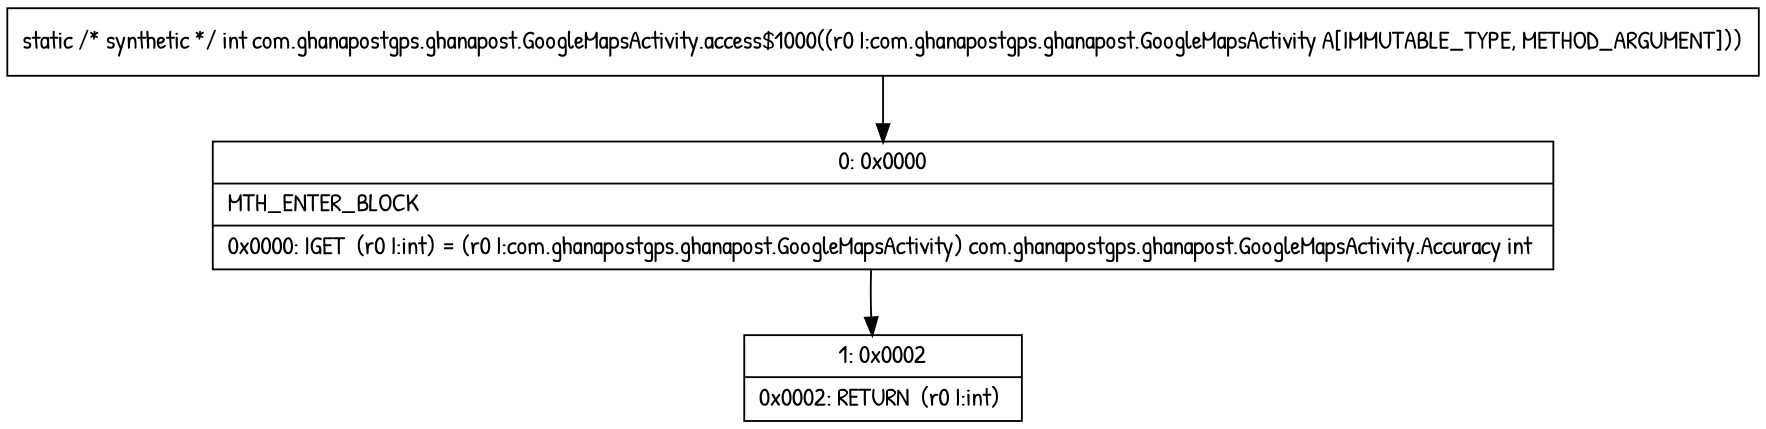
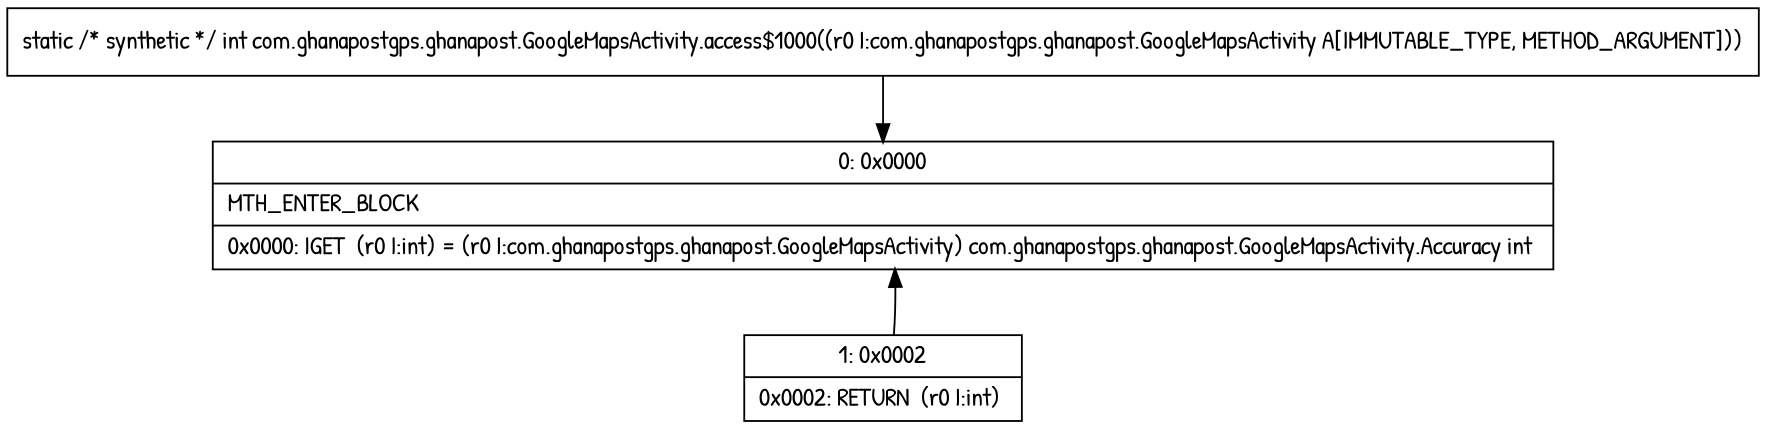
(871, 293) -> (895, 312)
